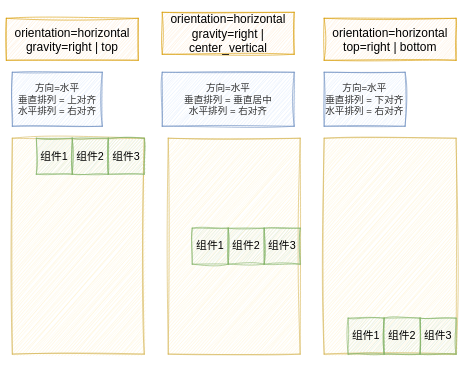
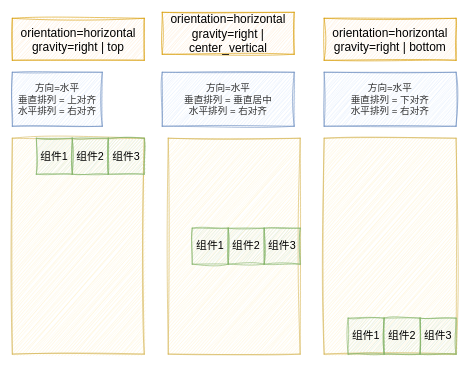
(72, 39) -> (78, 39)
(390, 39) -> (390, 39)
(365, 99) -> (390, 99)
